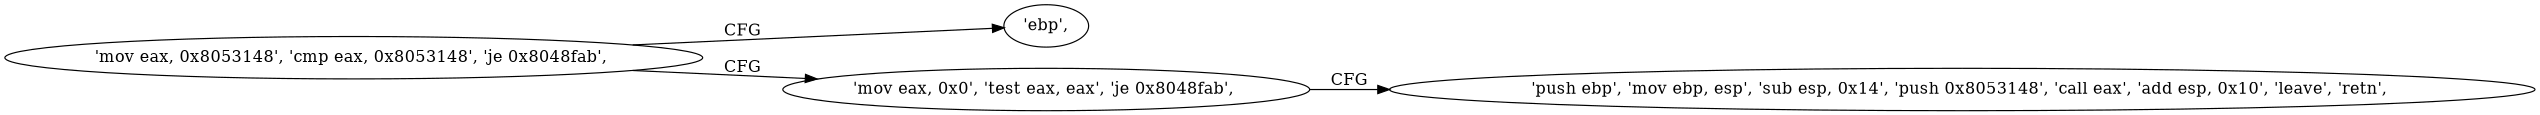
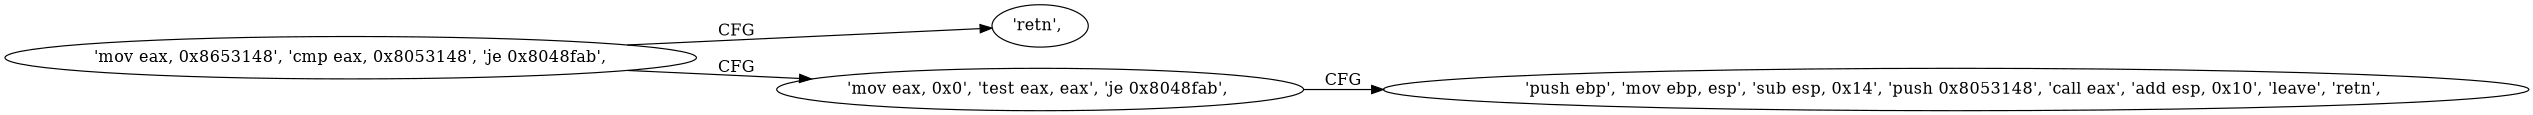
(1046, 26) -> (1040, 26)
(354, 58) -> (351, 58)
